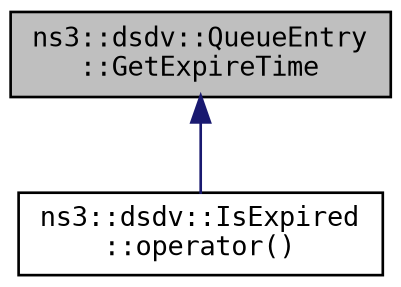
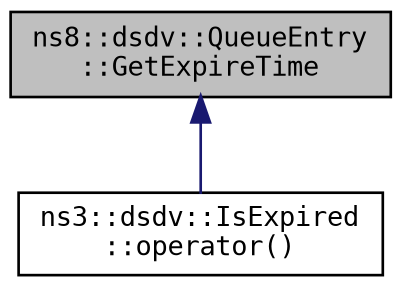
(201, 54) -> (201, 54)
